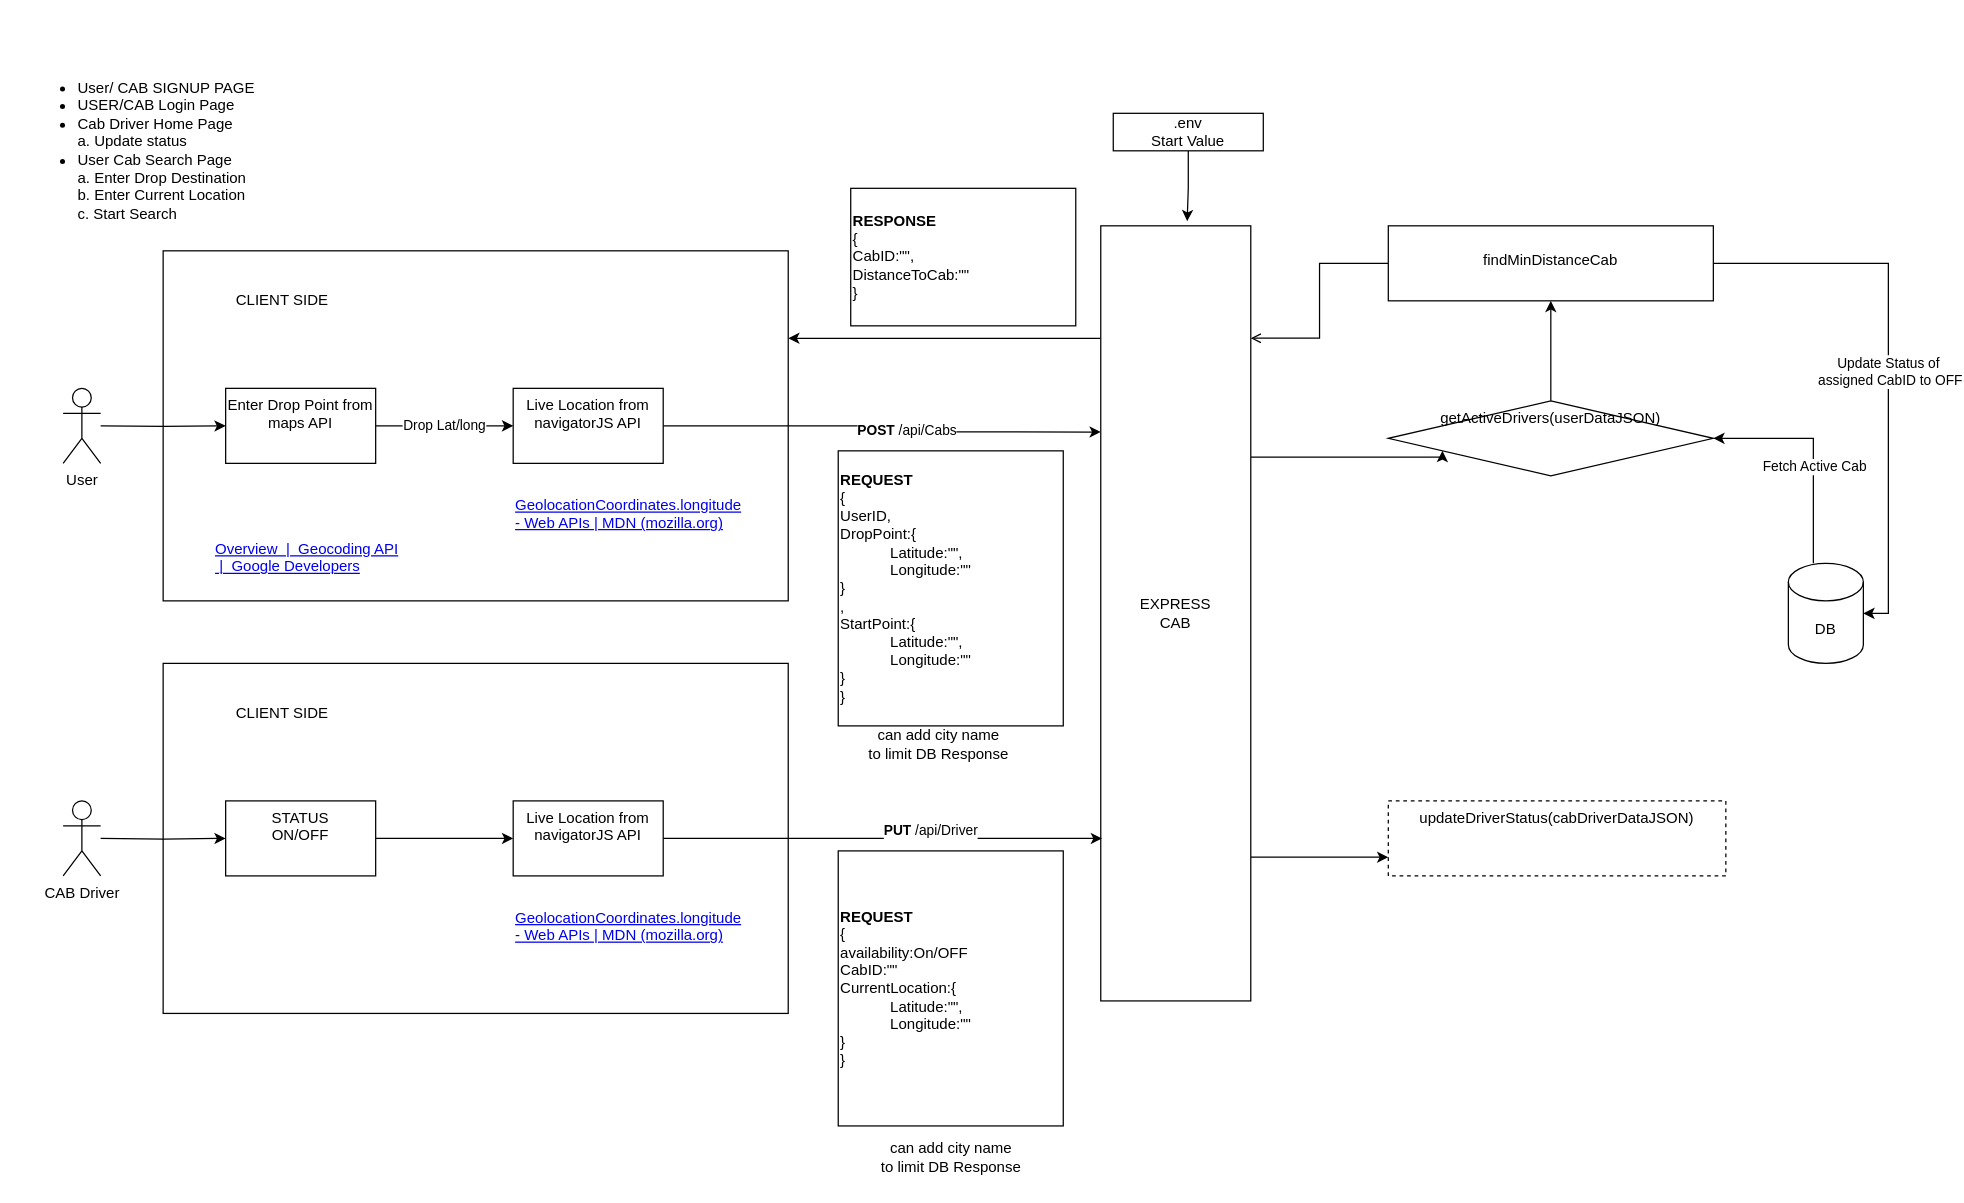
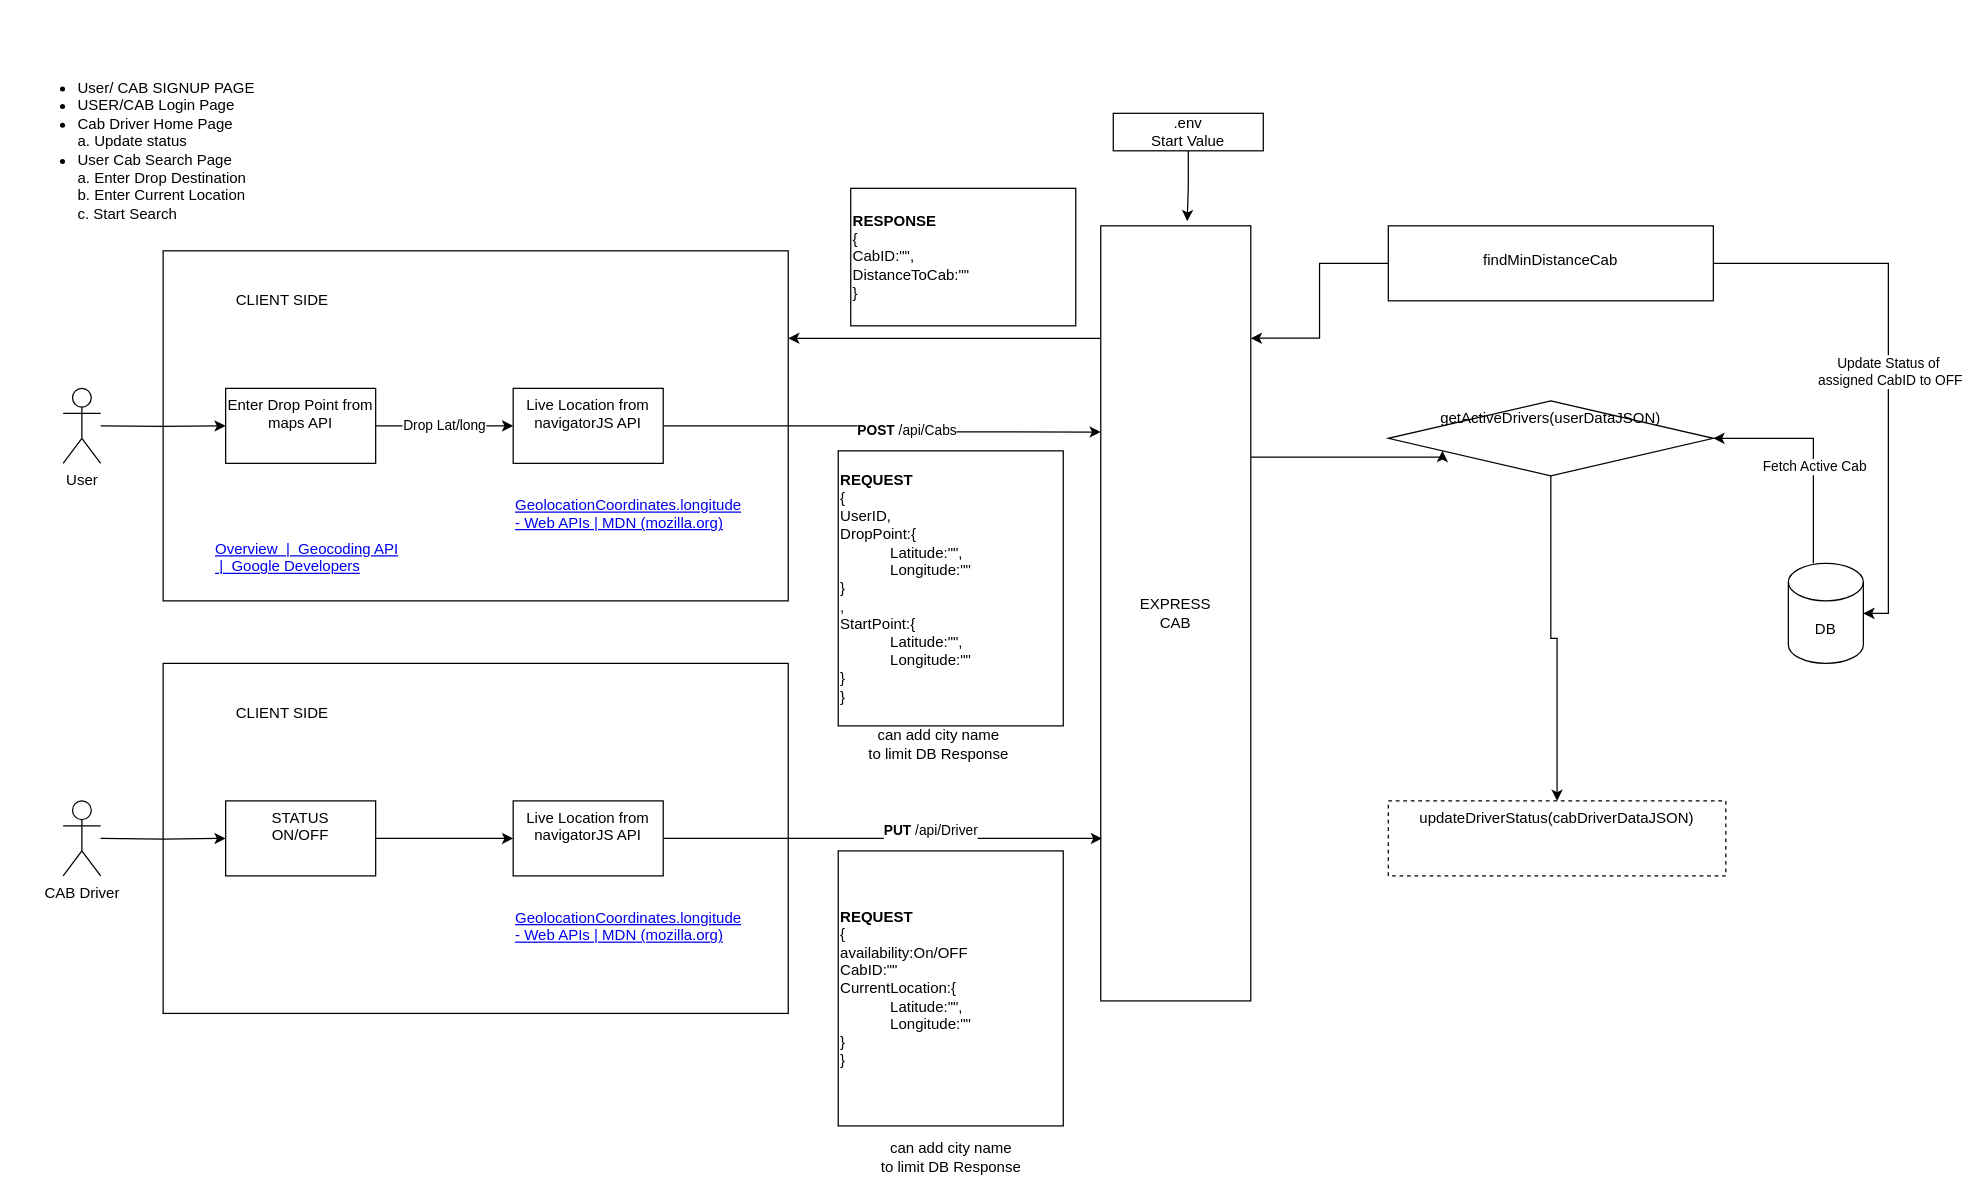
(1258, 338) -> (1261, 338)
(1551, 355) -> (1551, 637)
(1315, 857) -> none
